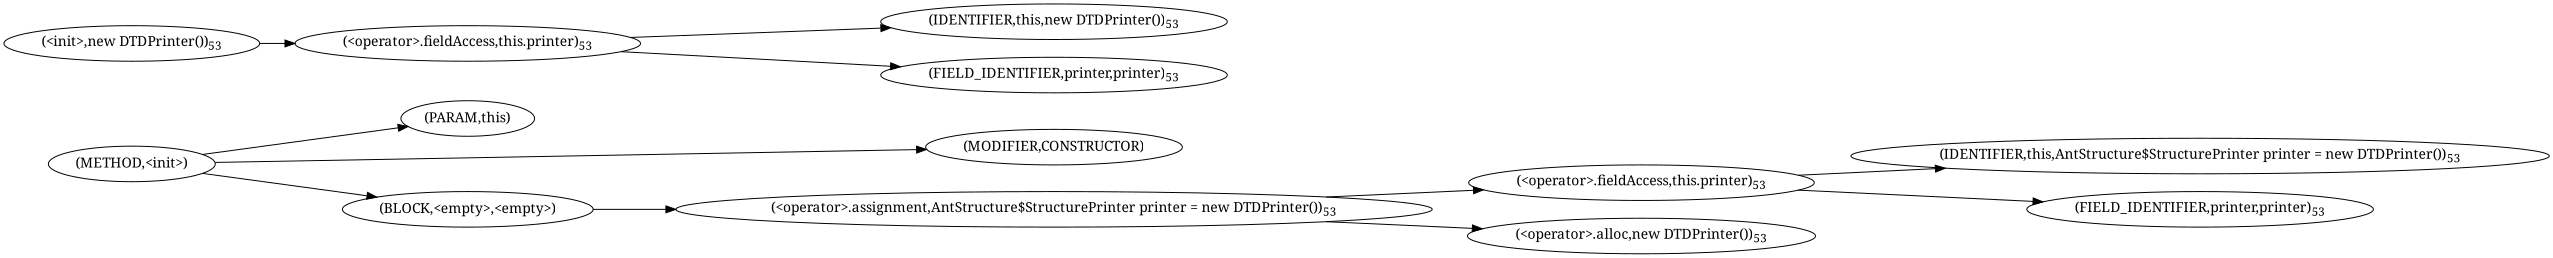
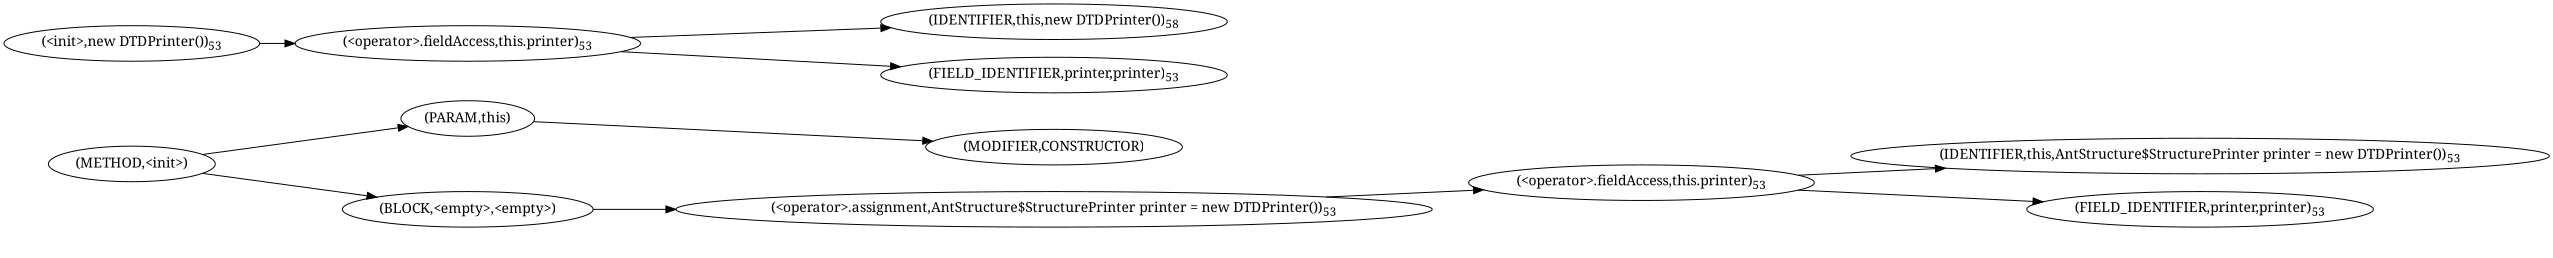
(1173, 20) -> (1173, 20)
(566, 156) -> (728, 131)
(1642, 236) -> none
